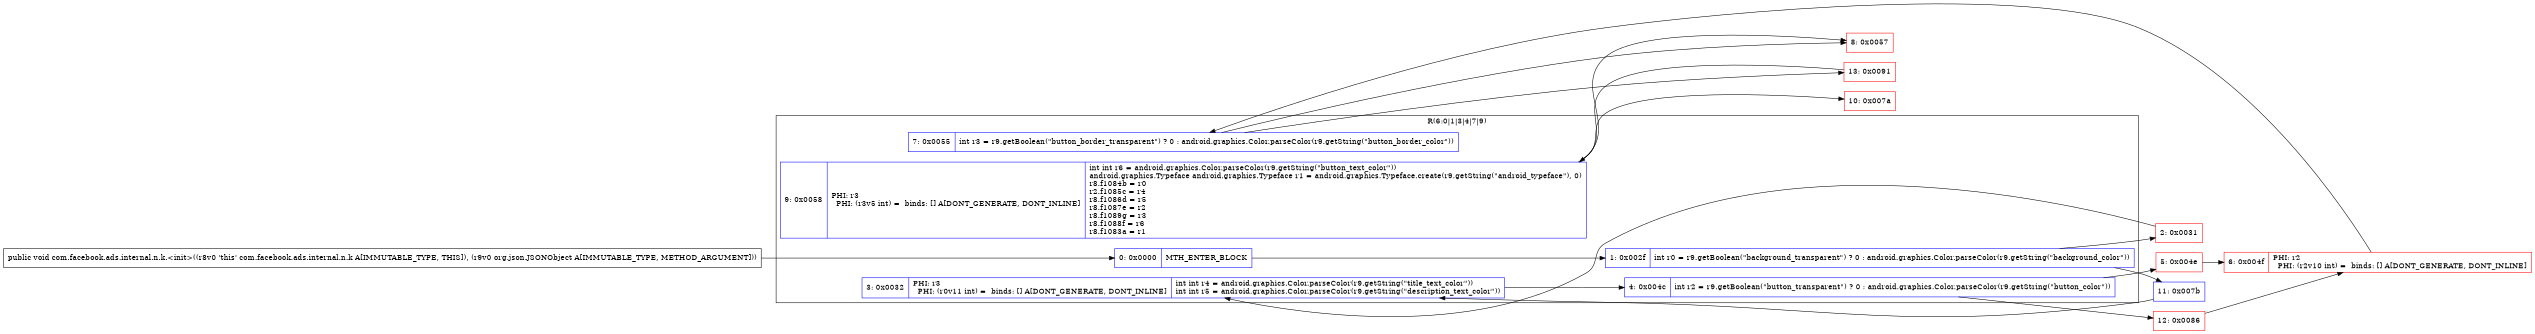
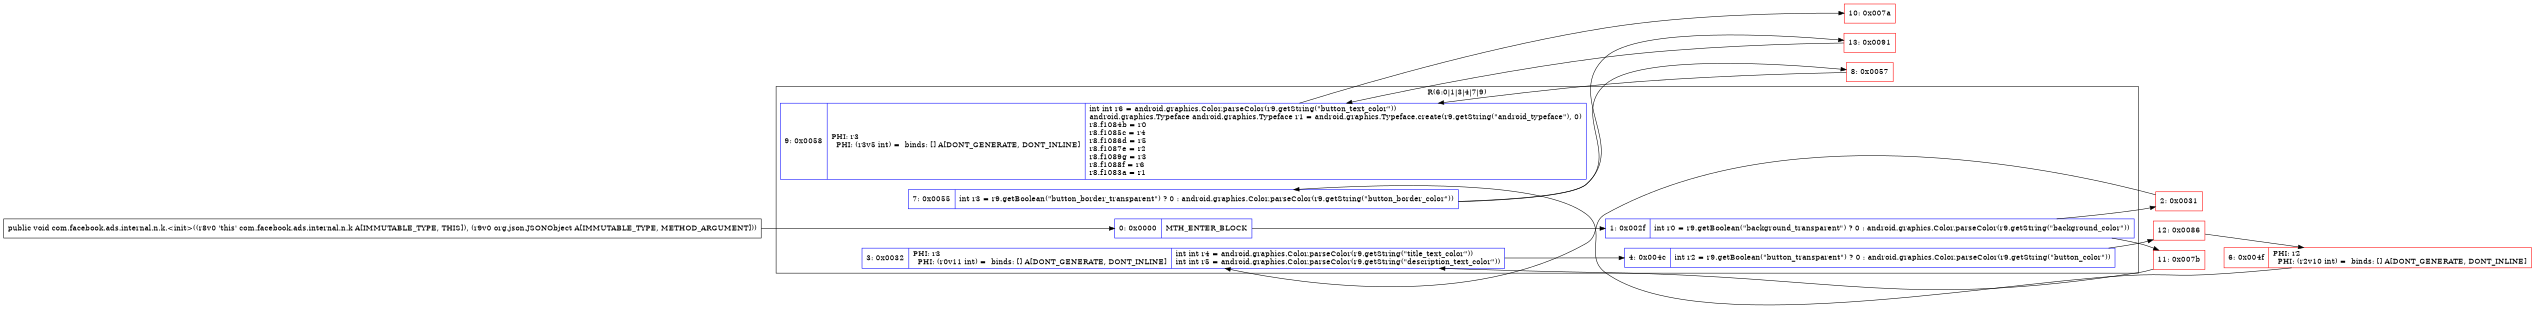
(1664, 39) -> (1645, 81)
(1118, 192) -> (1118, 133)
(2179, 262) -> none
(2179, 292) -> (2179, 260)
